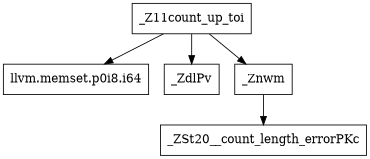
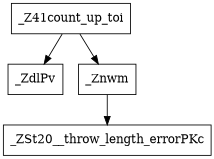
(192, 19) -> (71, 19)
(76, 79) -> none
(263, 140) -> (107, 140)
